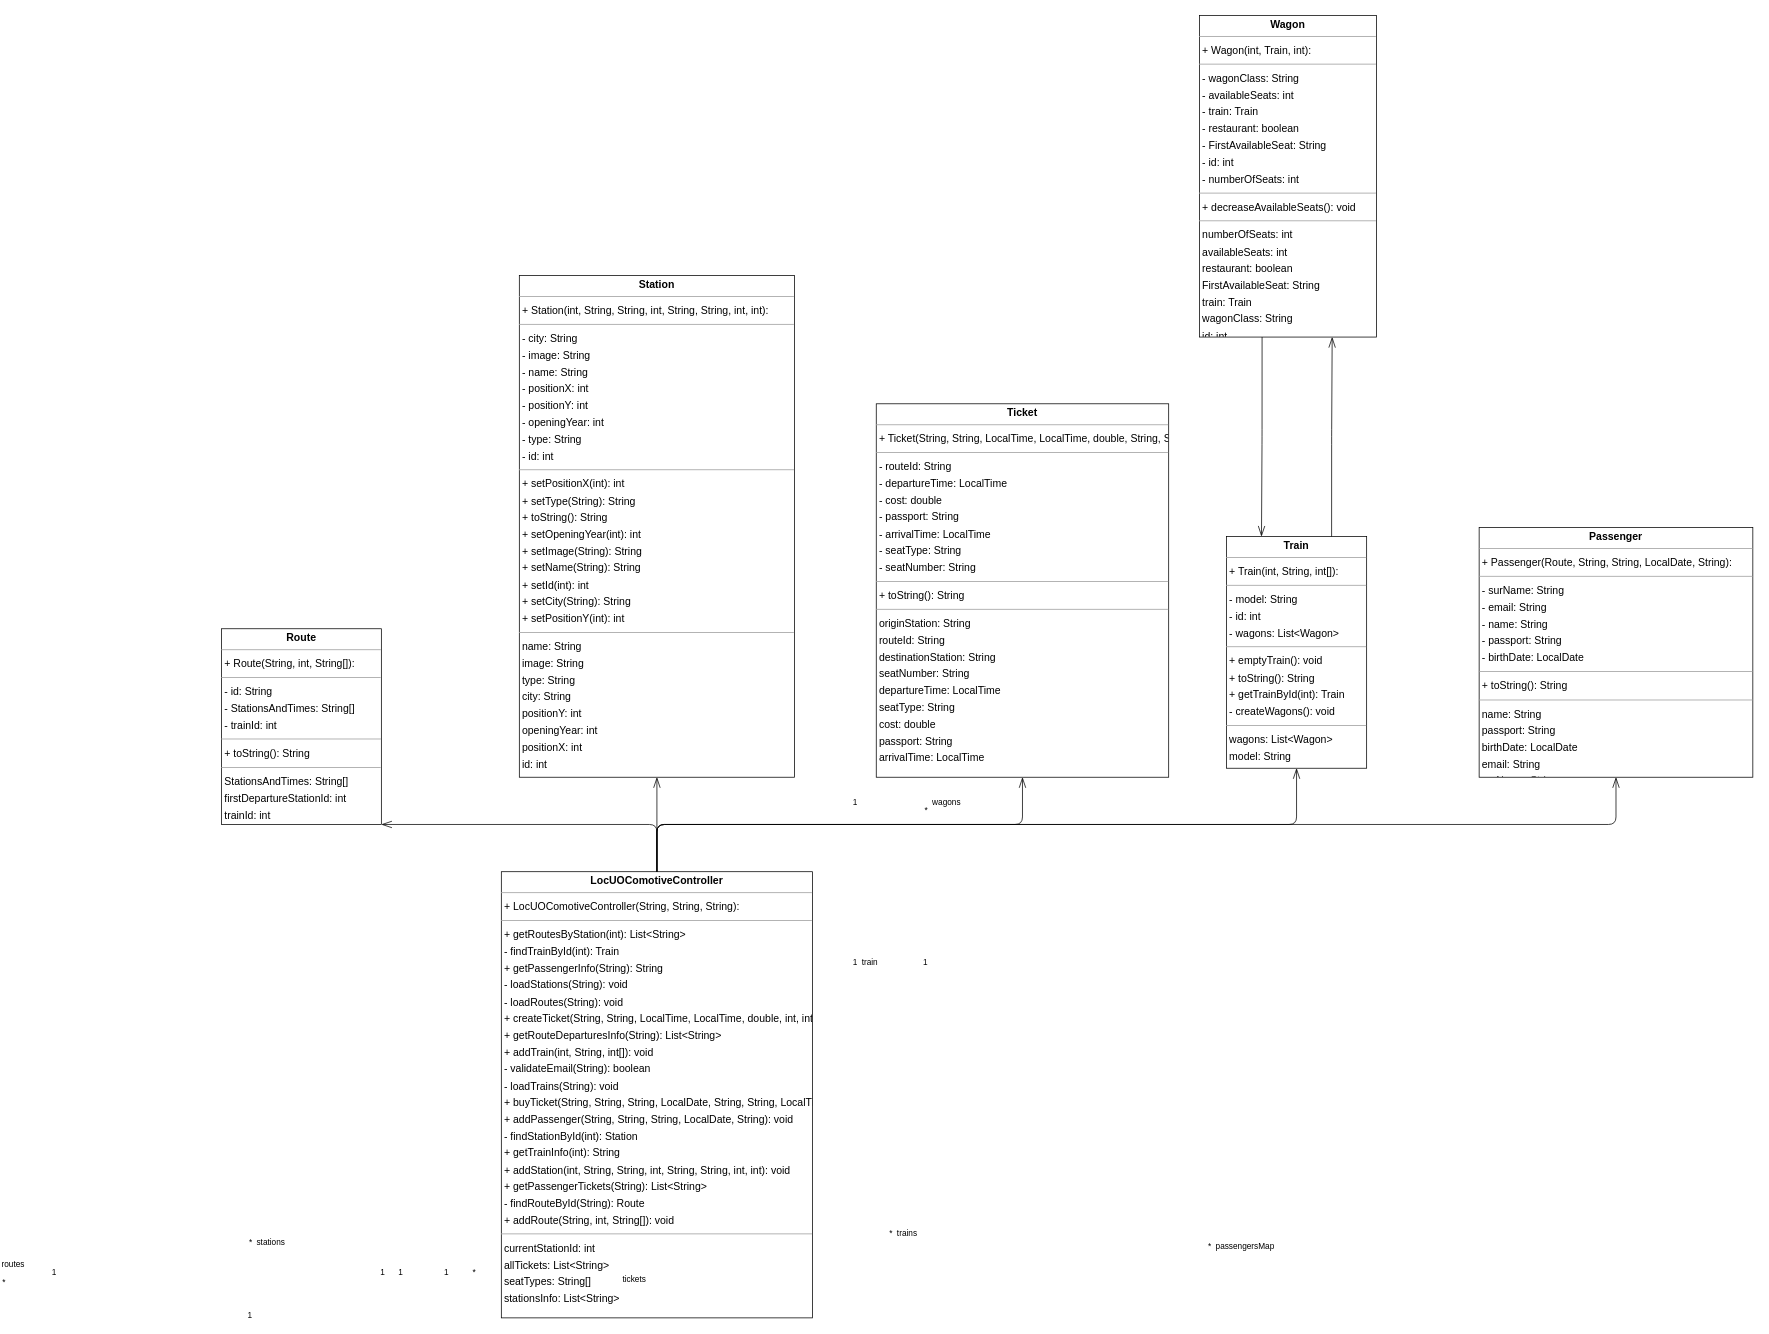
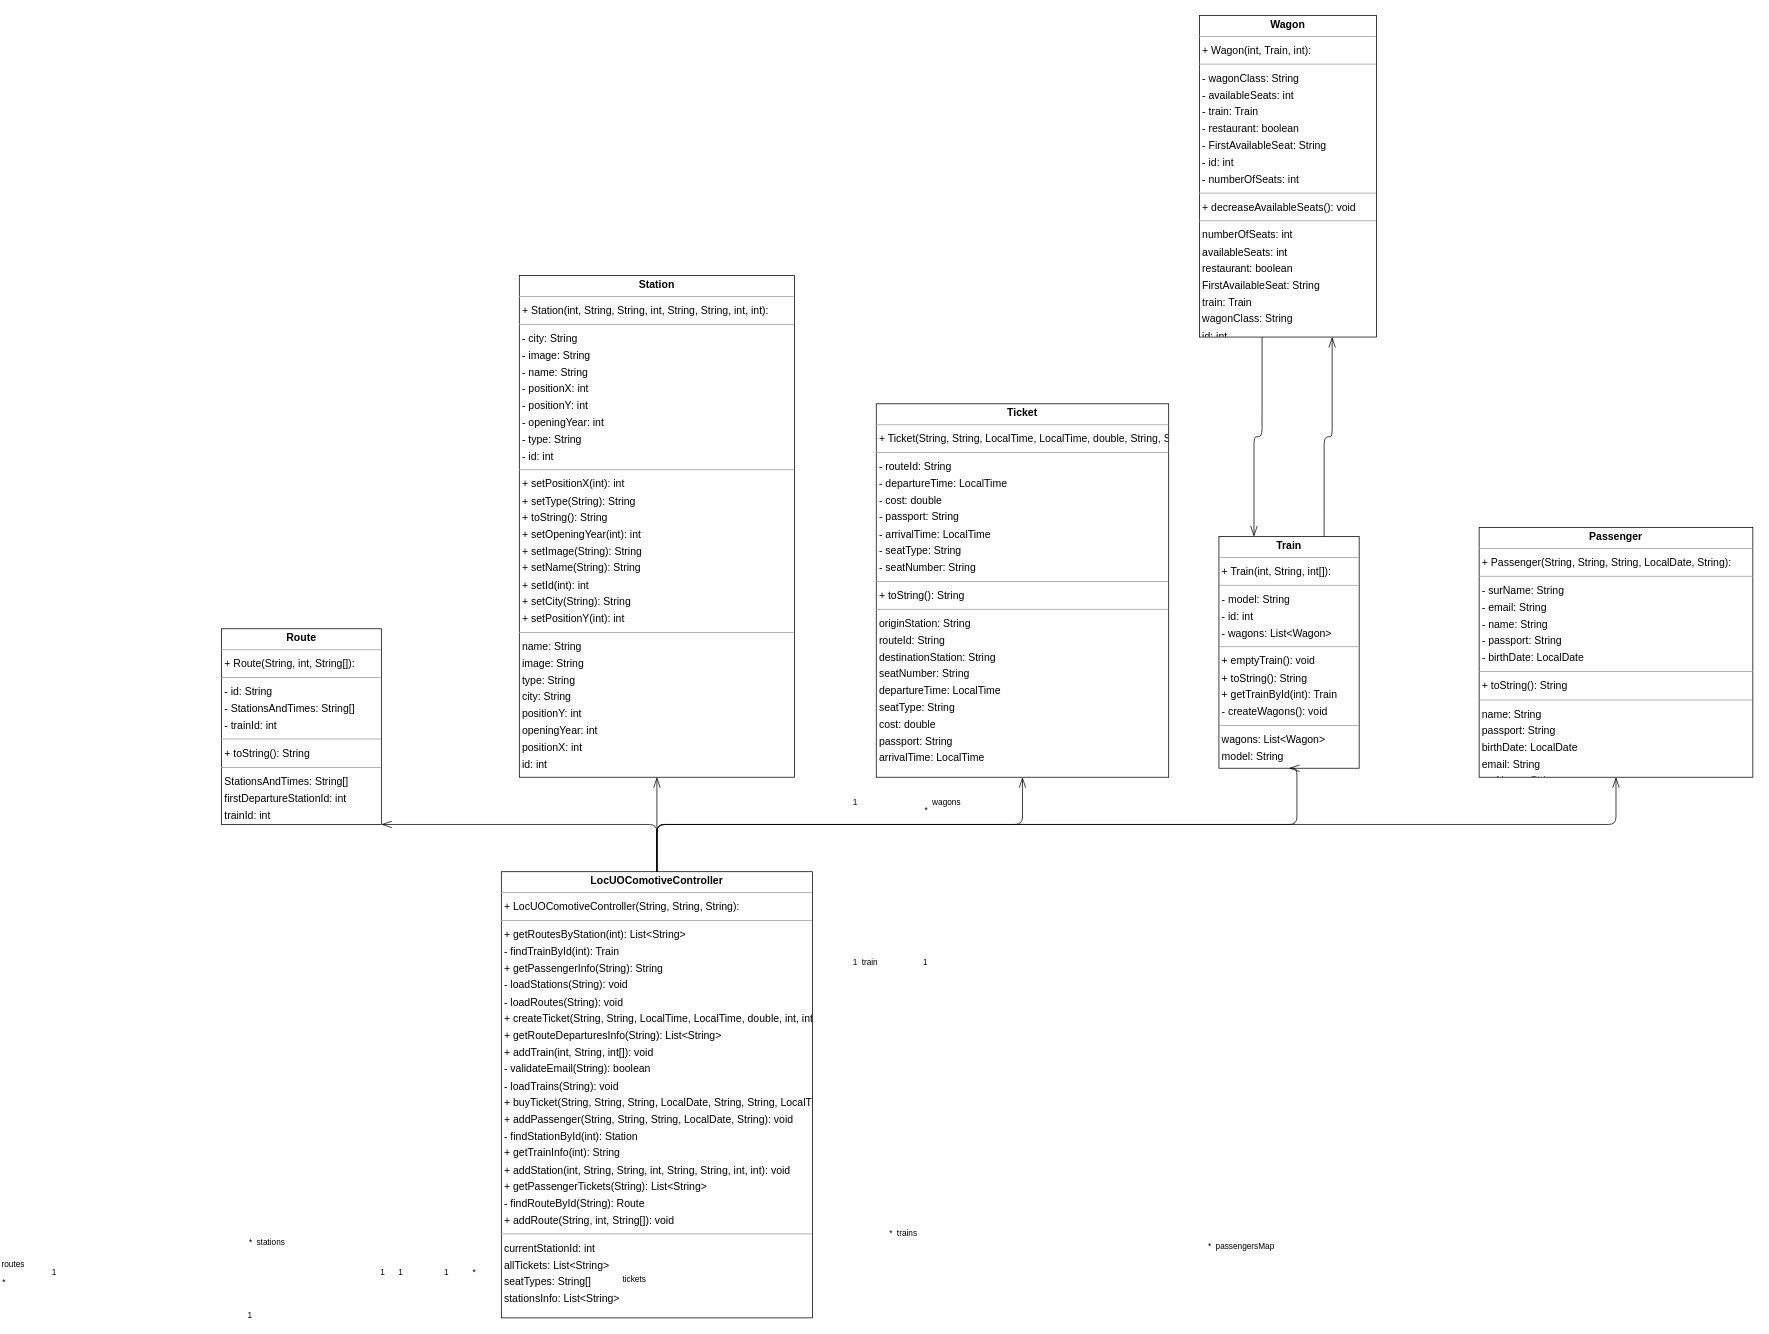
(1619, 610) -> (1621, 610)
(1297, 653) -> (1289, 653)
